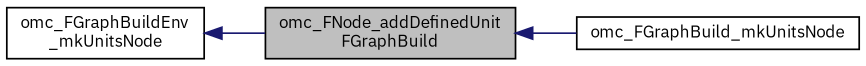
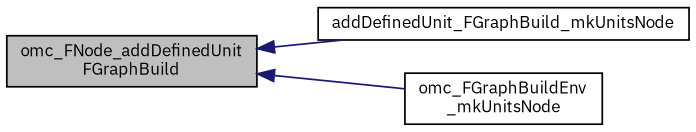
(243, 33) -> (340, 82)
(718, 33) -> (504, 24)
